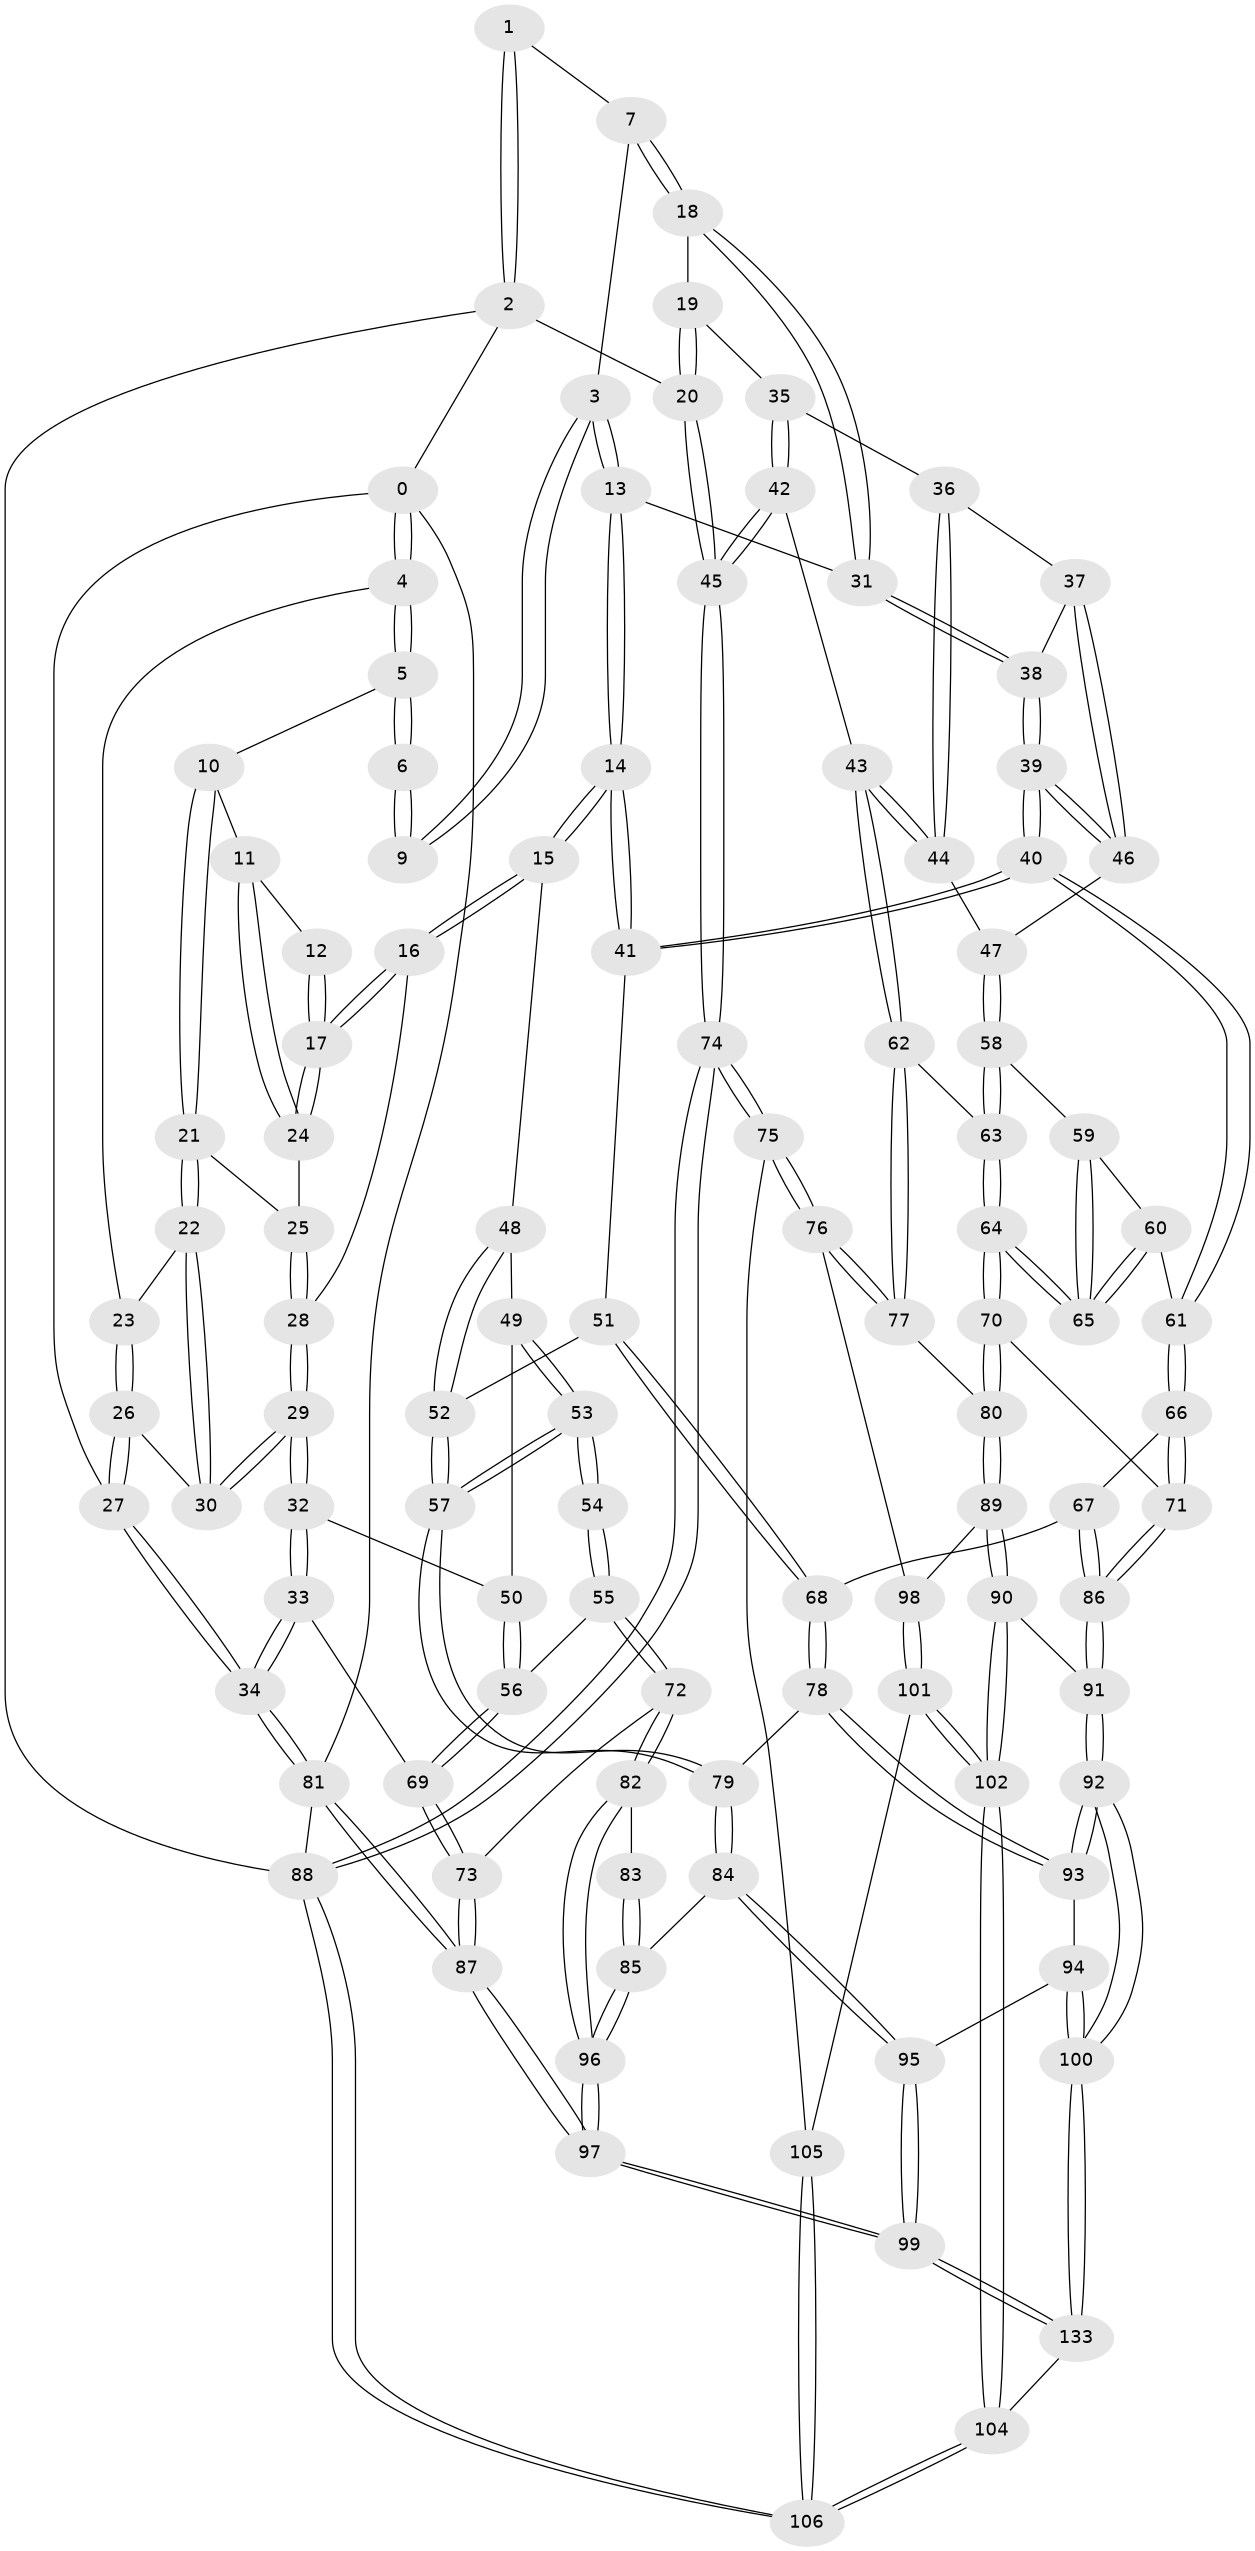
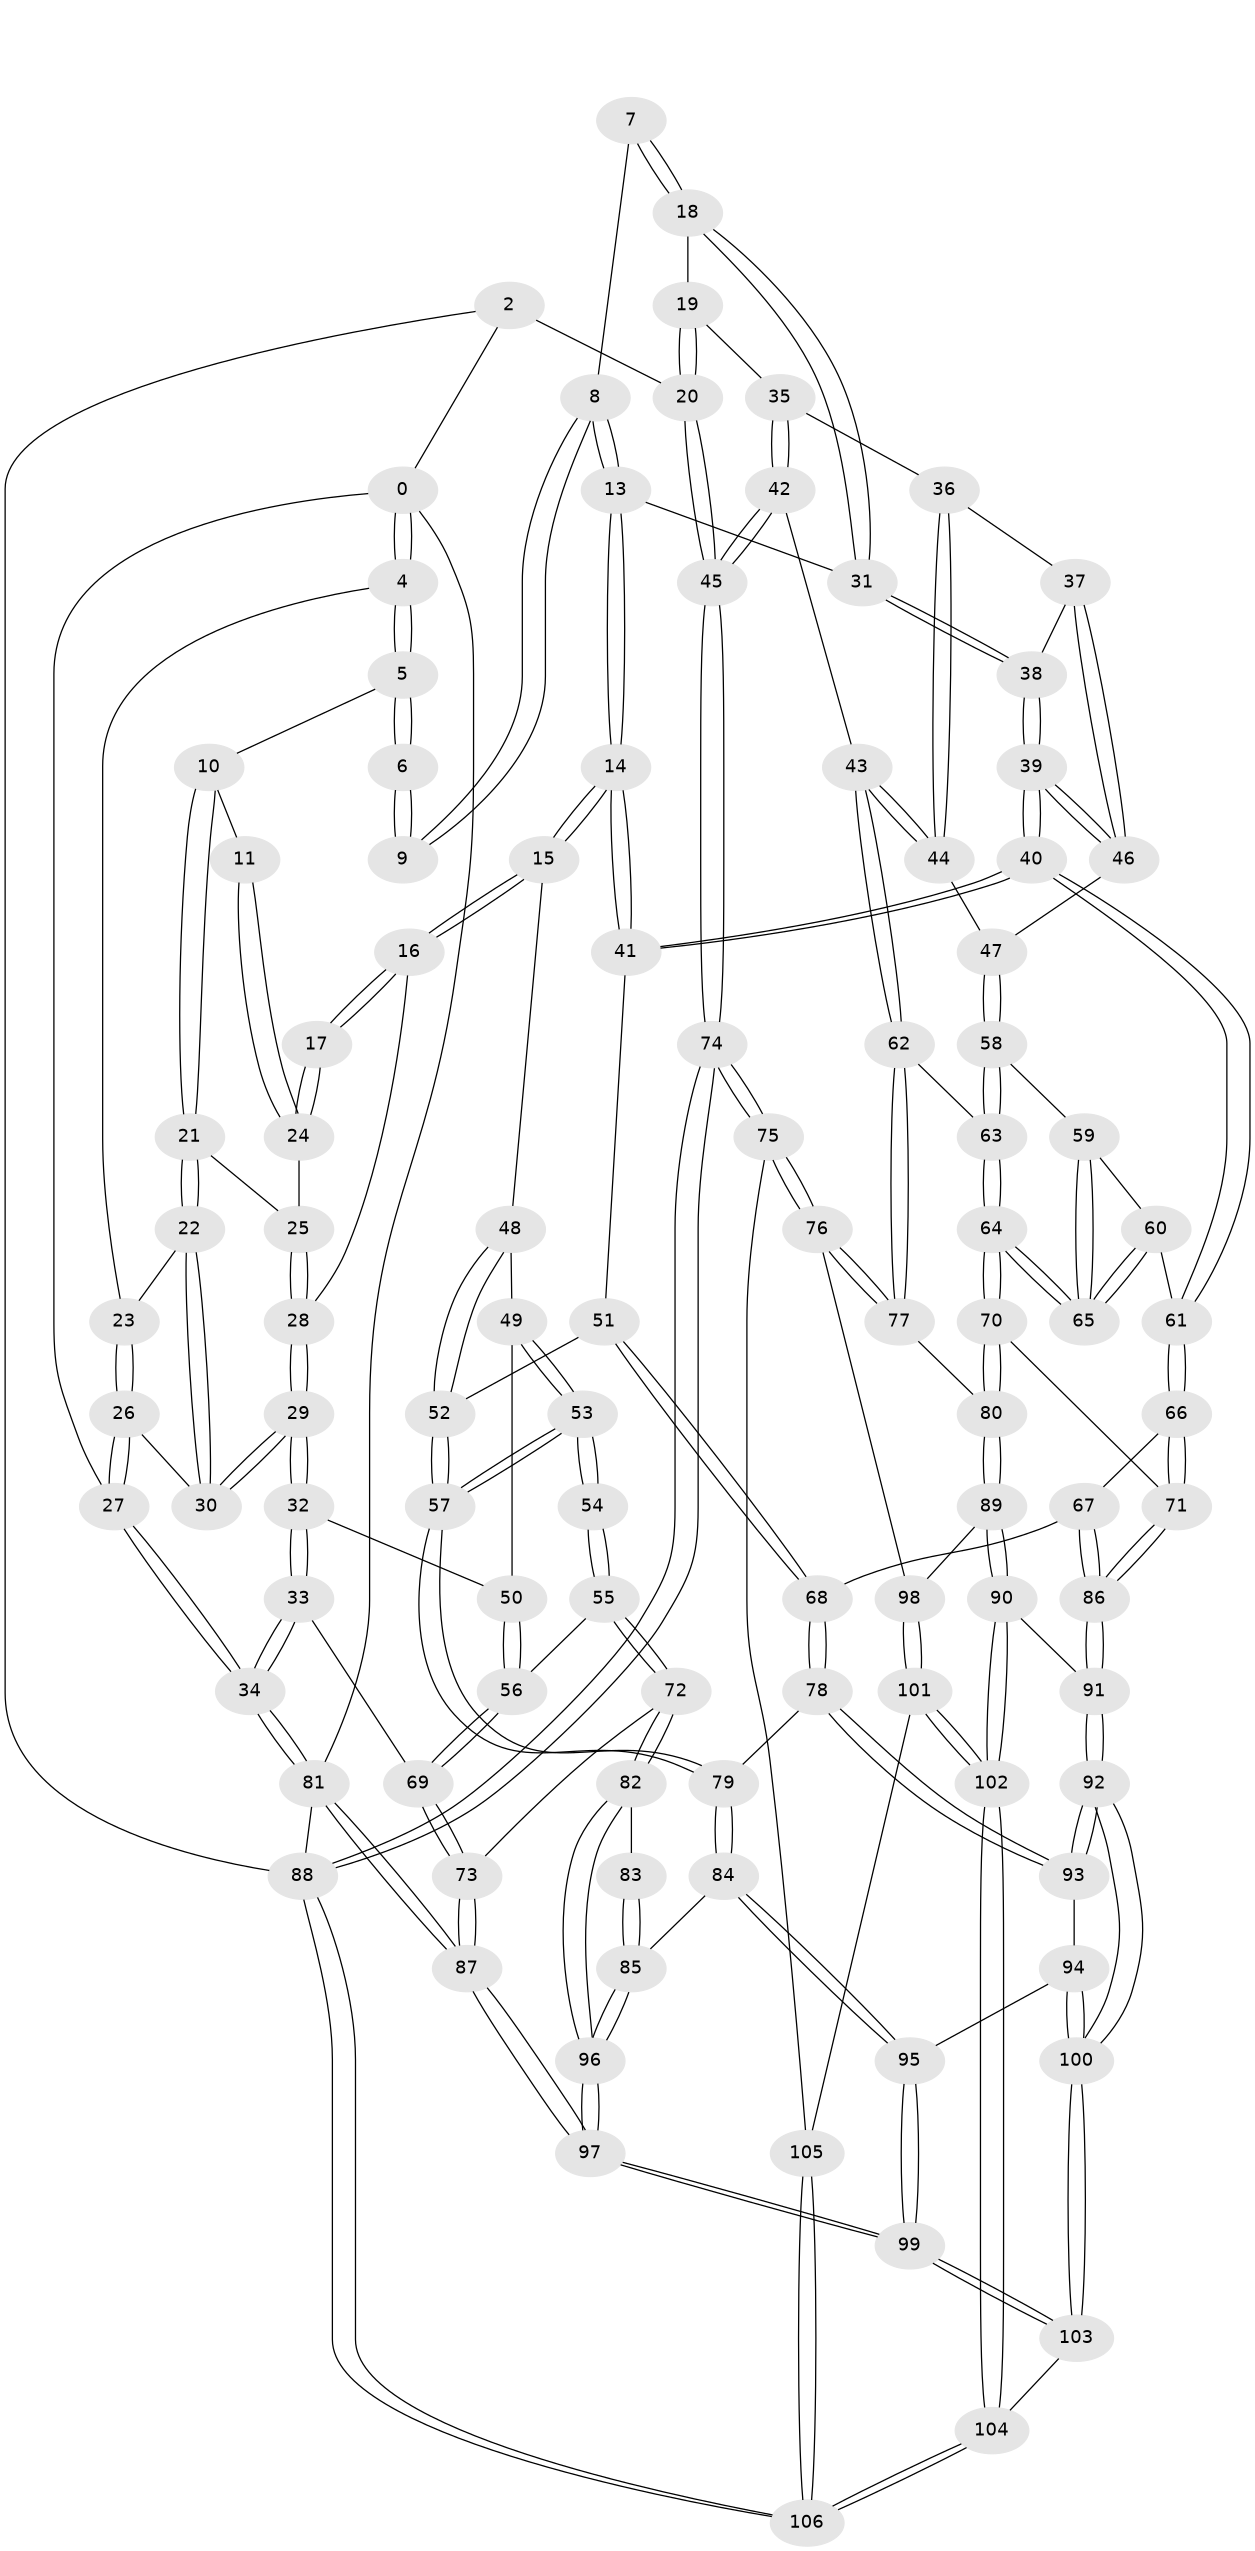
(509, 28) -> none
(595, 398) -> (595, 398)
(317, 952) -> none
(1077, 2338) -> (1077, 2338)
